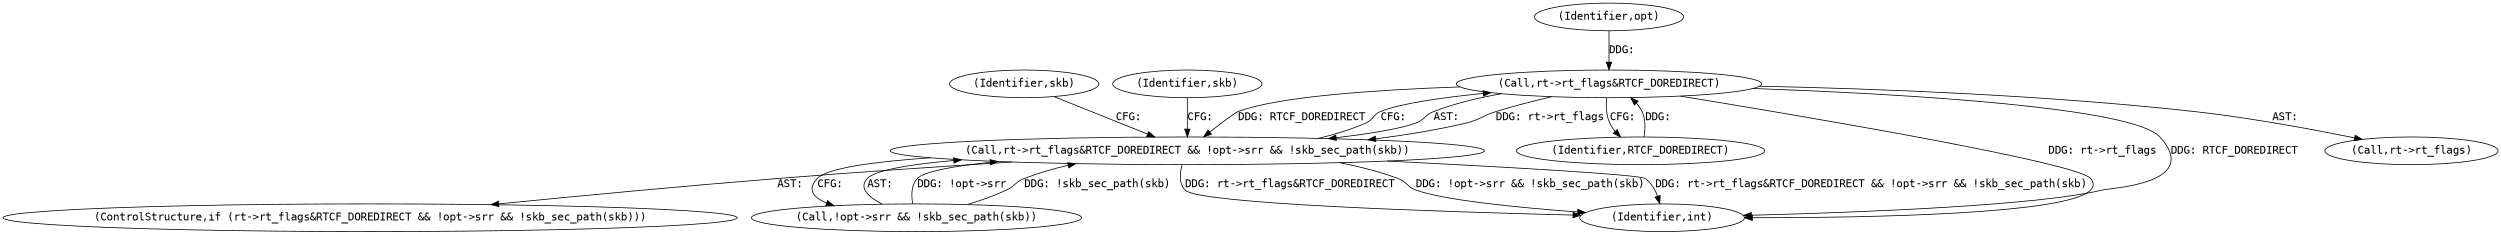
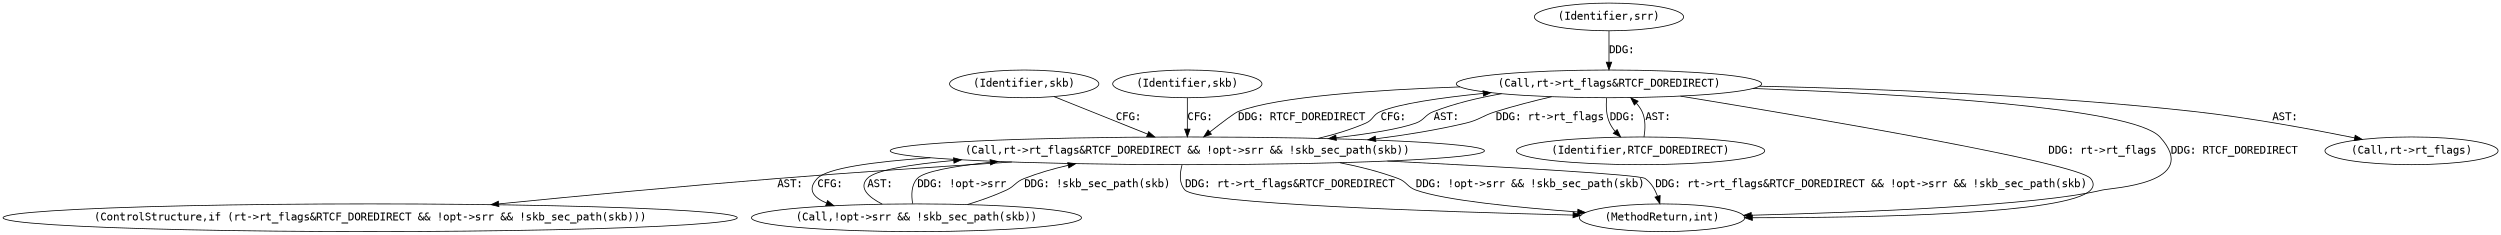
(1609, 17) -> (1609, 17)
(1626, 117) -> (1626, 117)
(1661, 117) -> (1661, 117)
(1662, 218) -> (1662, 218)
